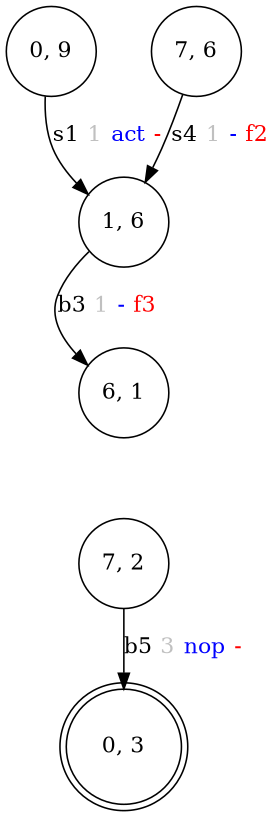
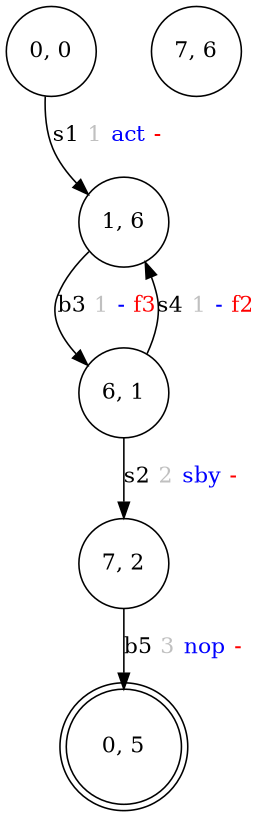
(51, 51) -> (51, 51)
(169, 132) -> (158, 316)
none -> (124, 470)
(124, 747) -> (124, 747)
